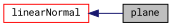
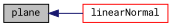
(111, 13) -> (71, 13)
